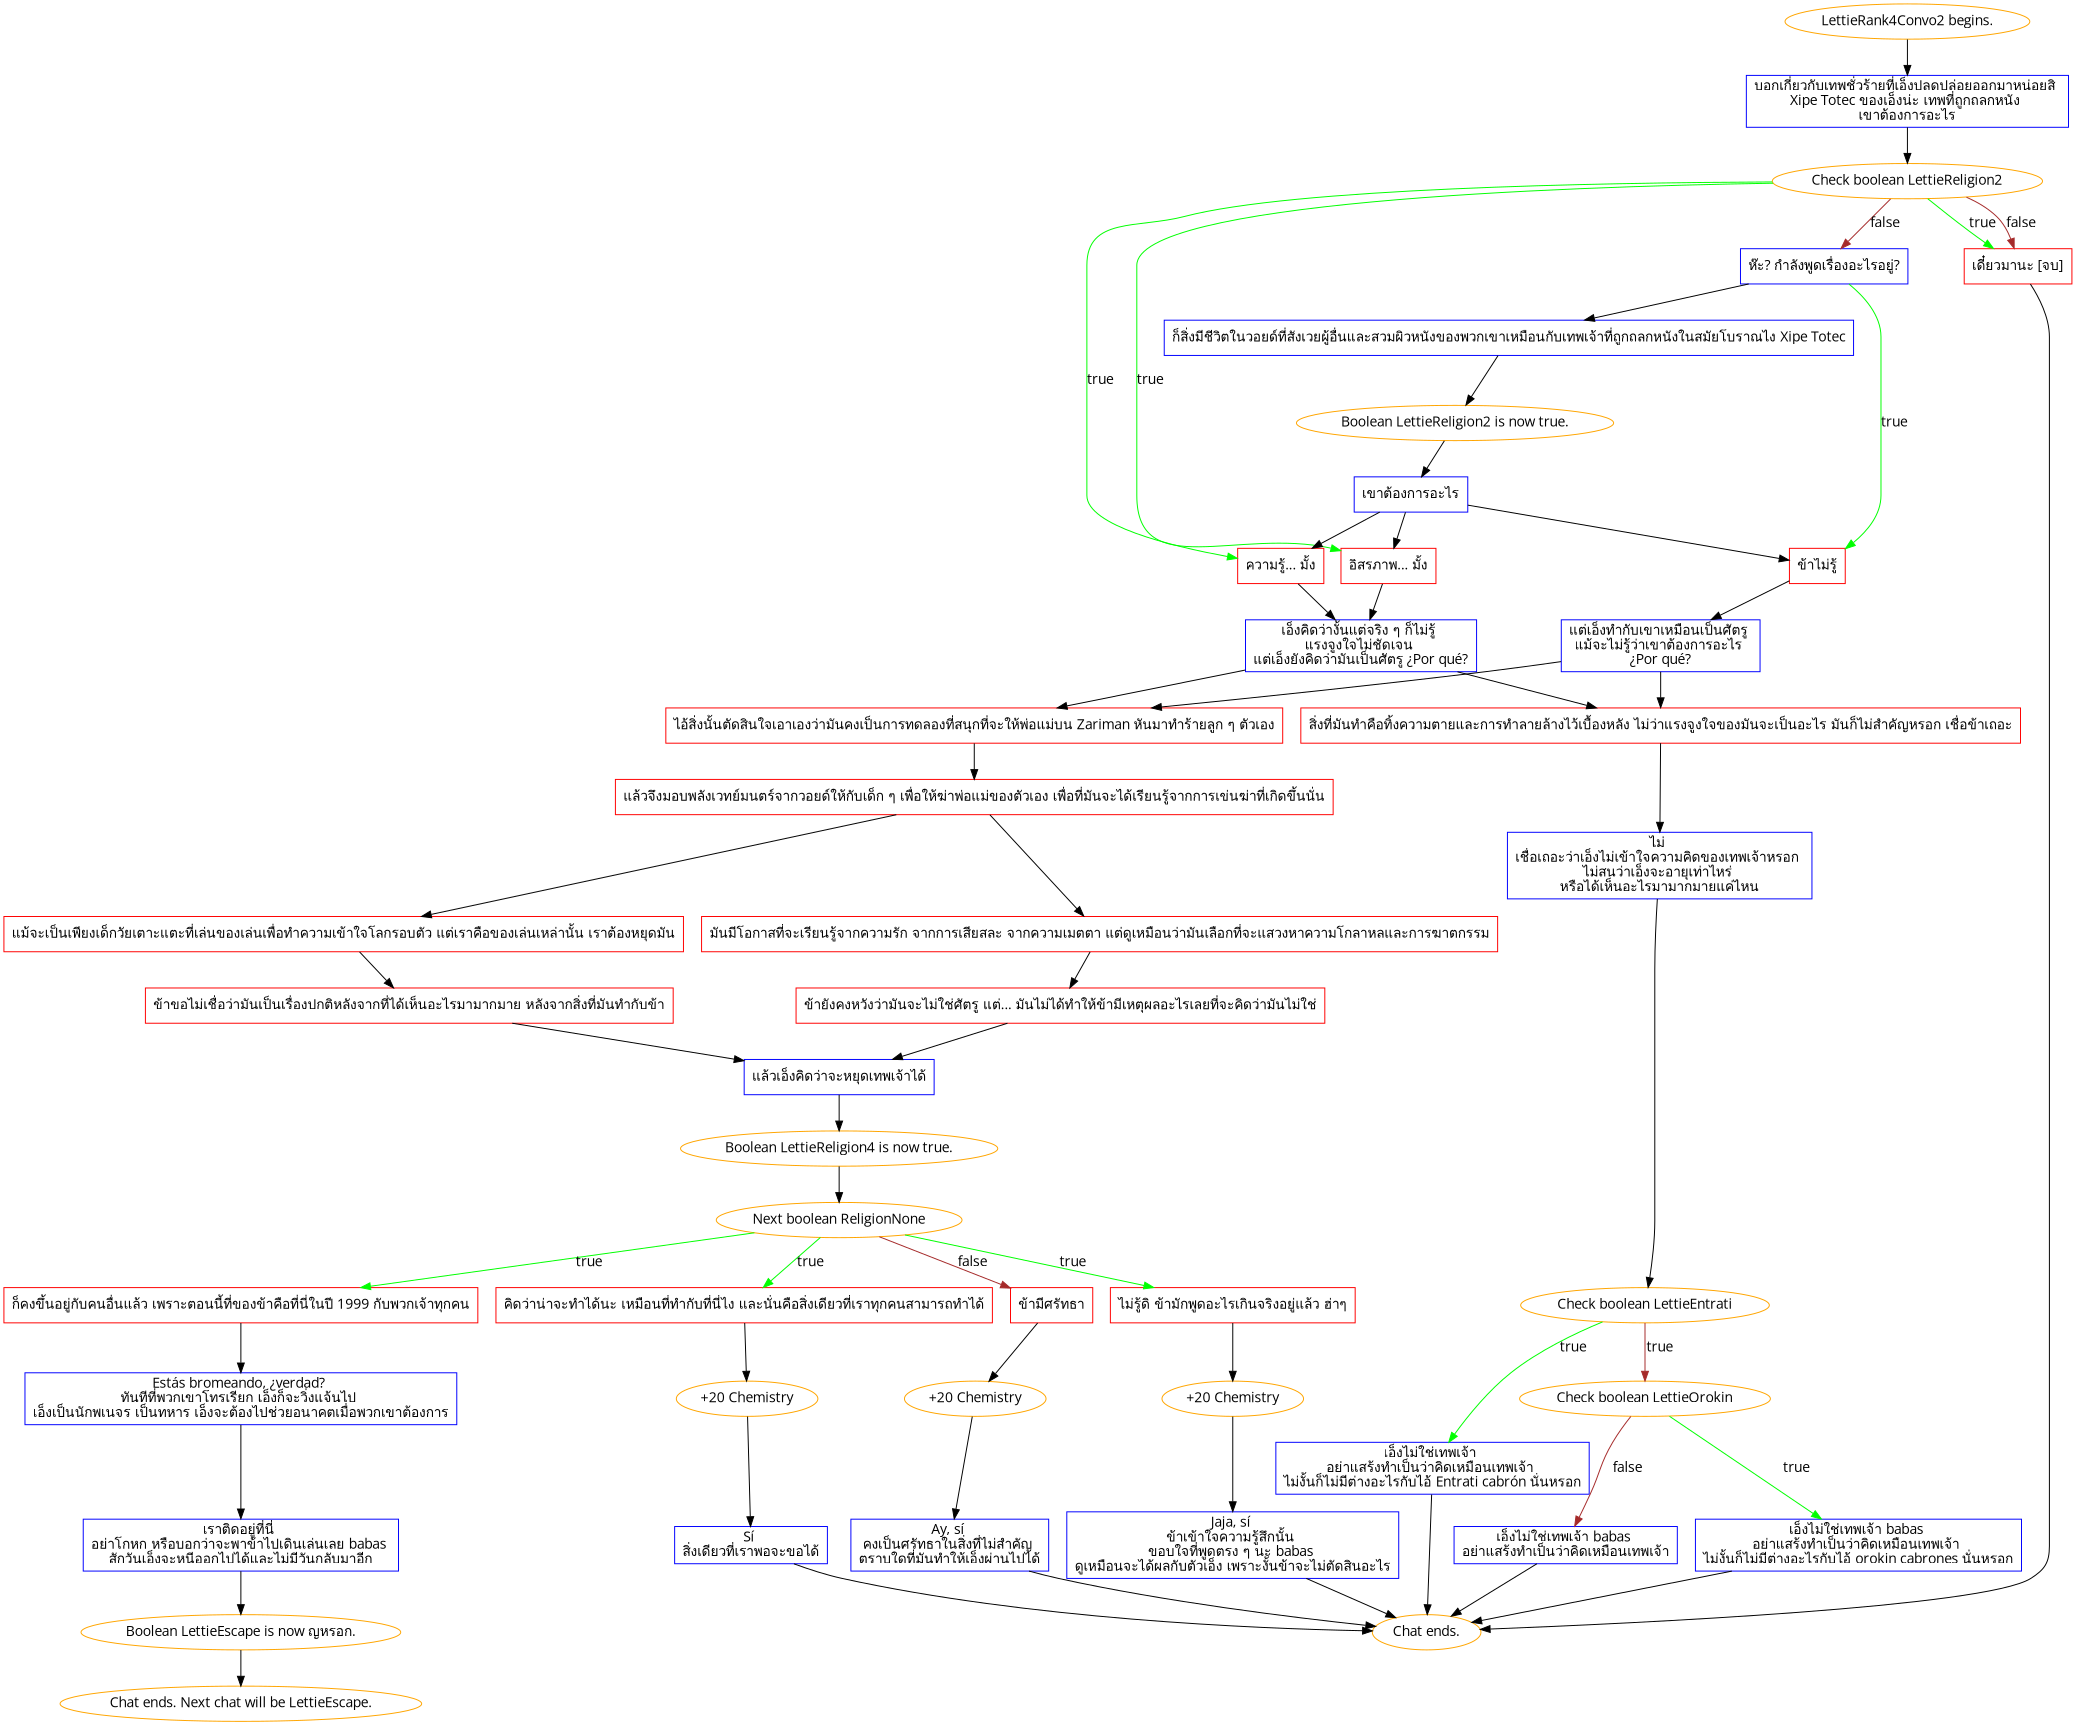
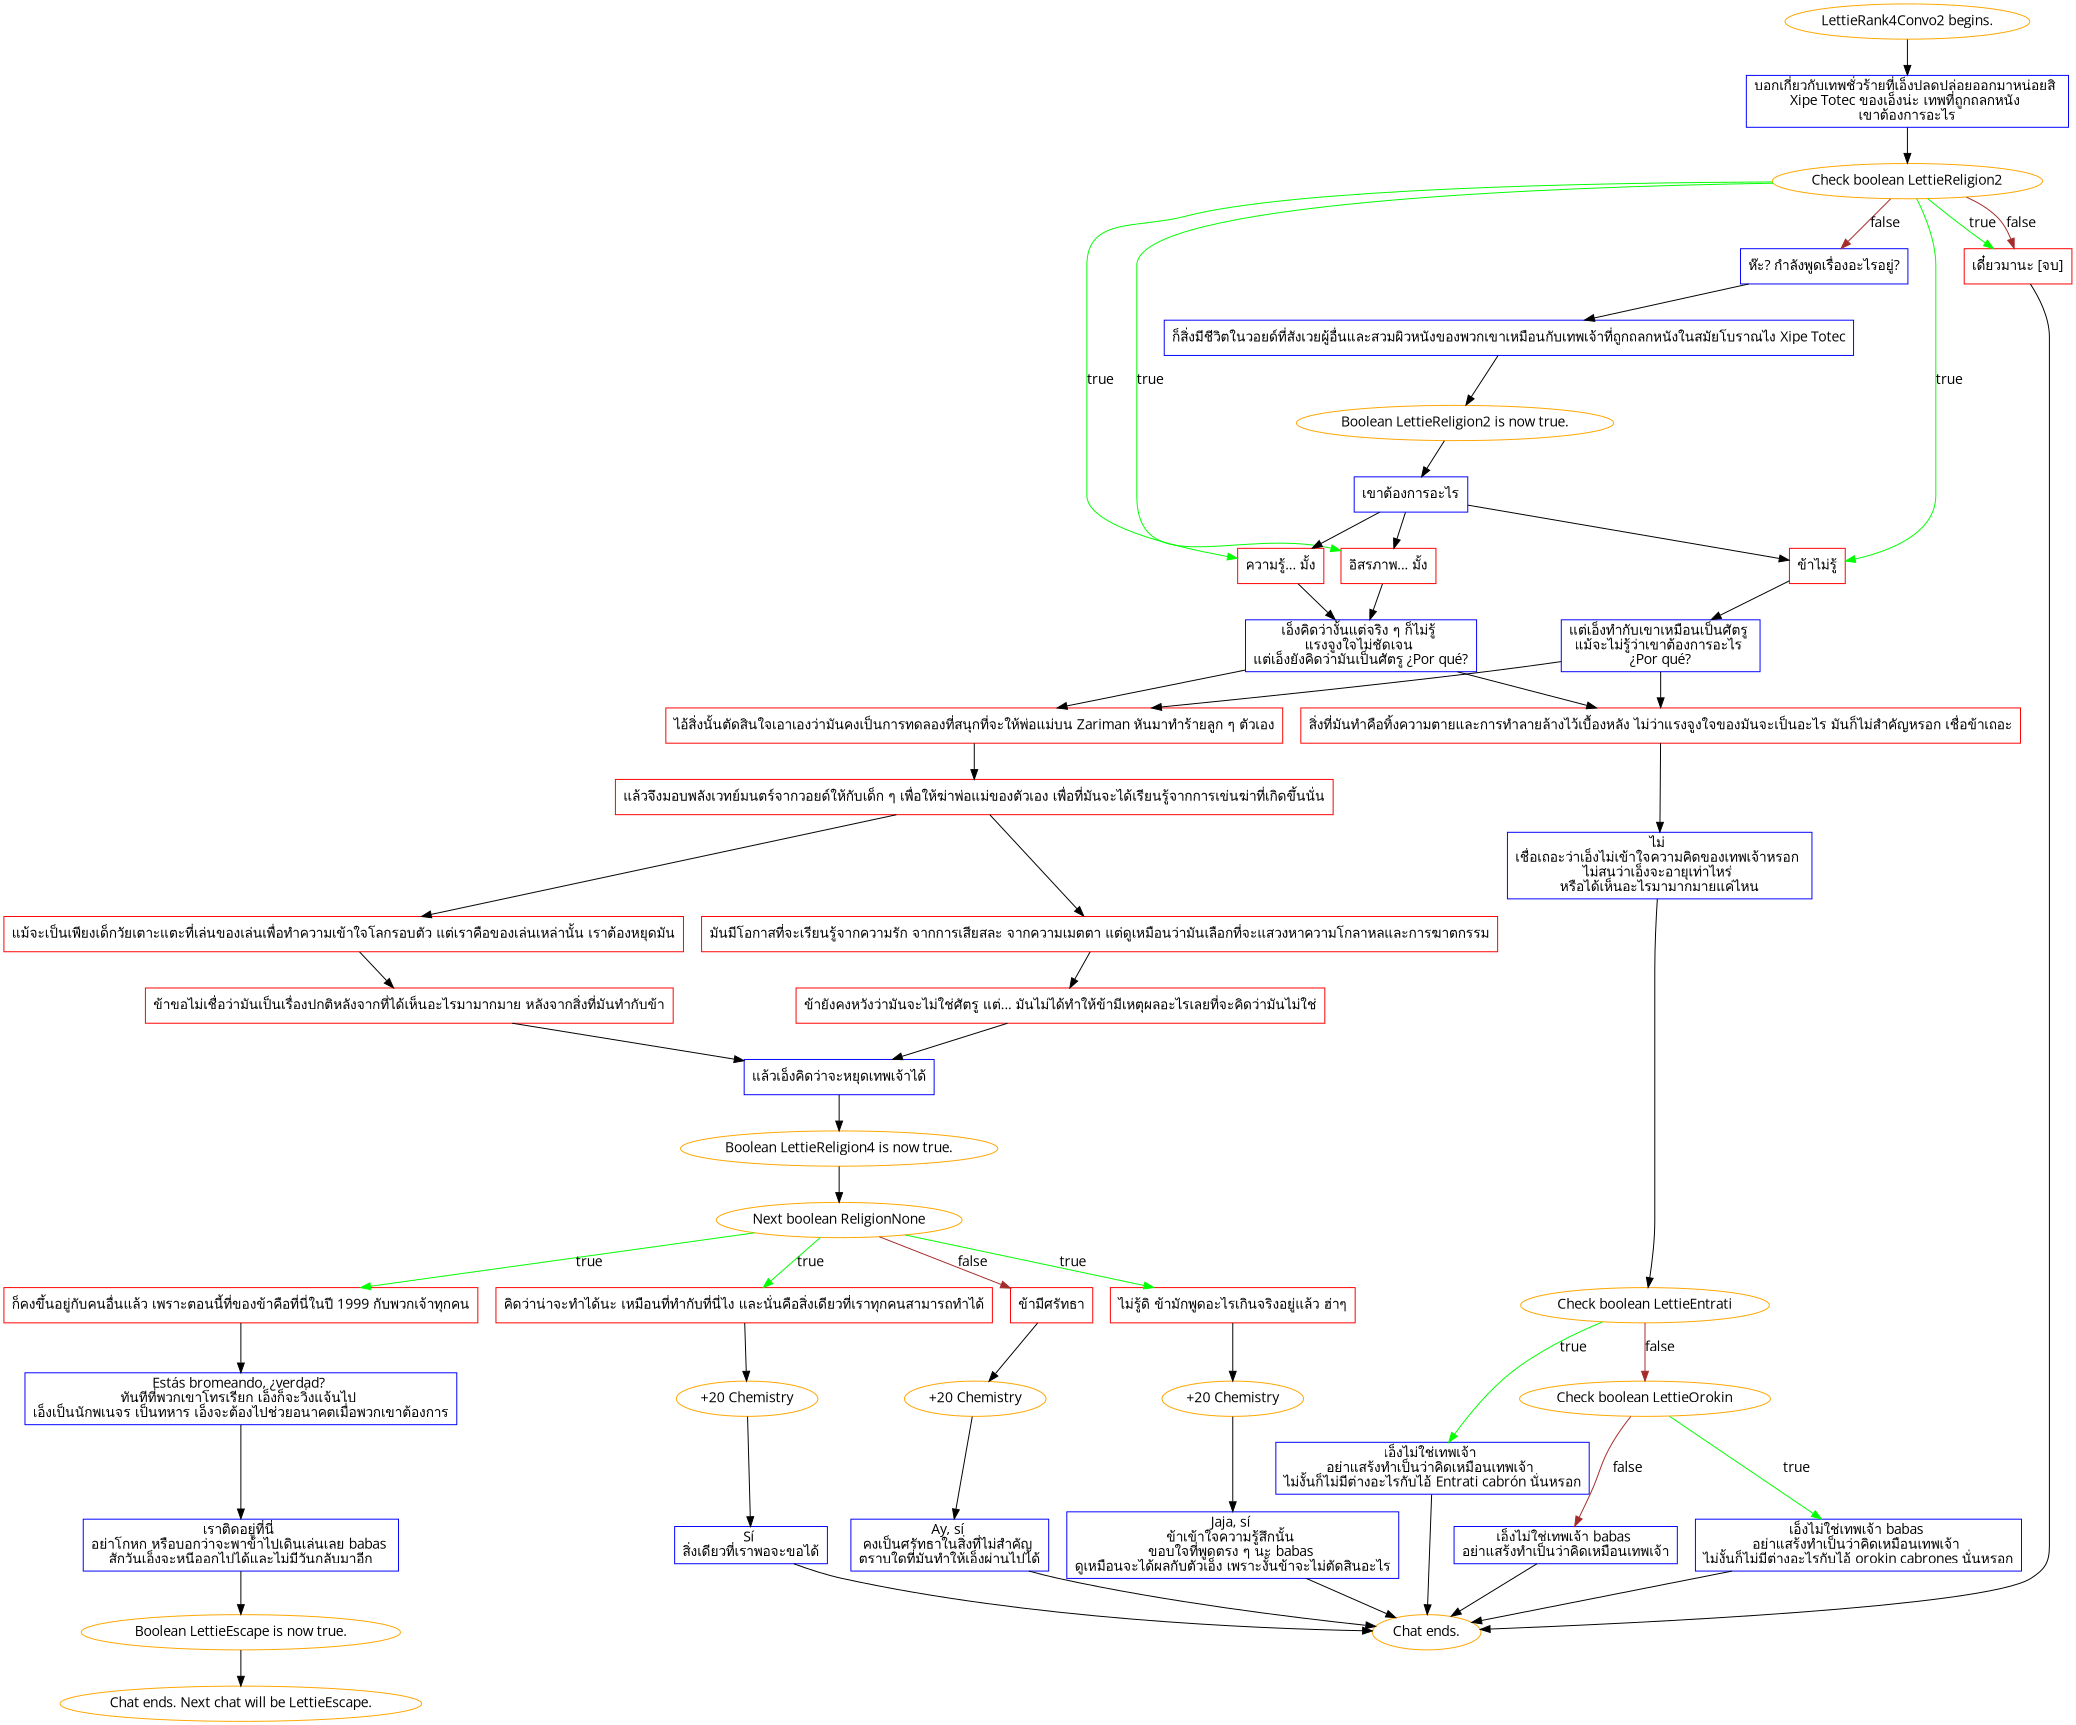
(1881, 412) -> (1936, 401)
(1660, 1348) -> (1660, 1348)
(241, 1632) -> (241, 1632)
